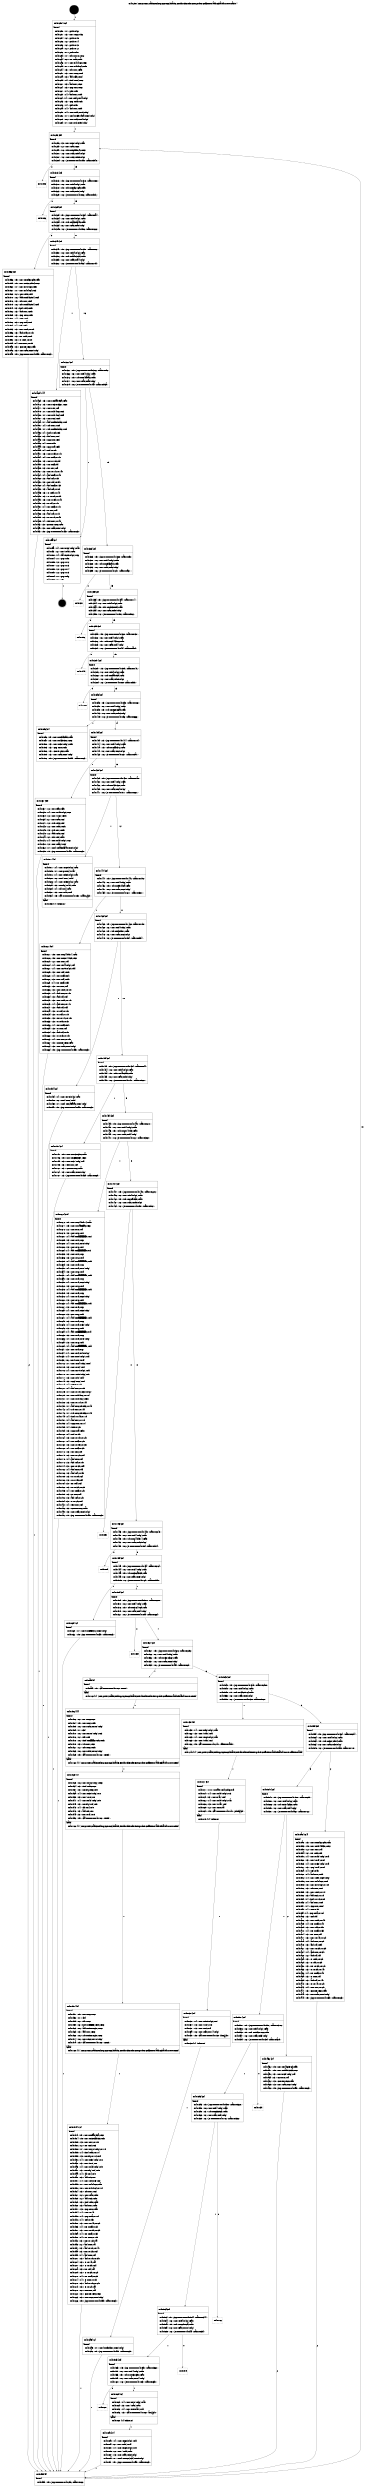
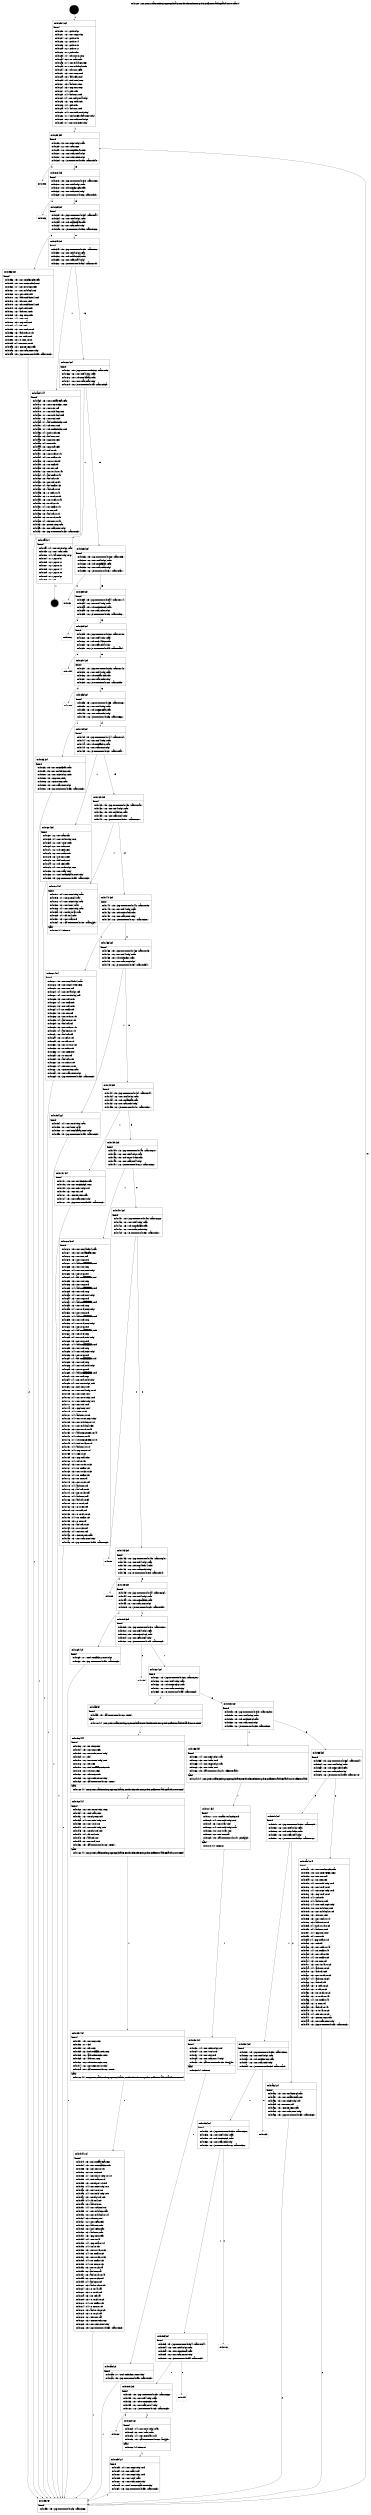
none -> (38, 1645)
